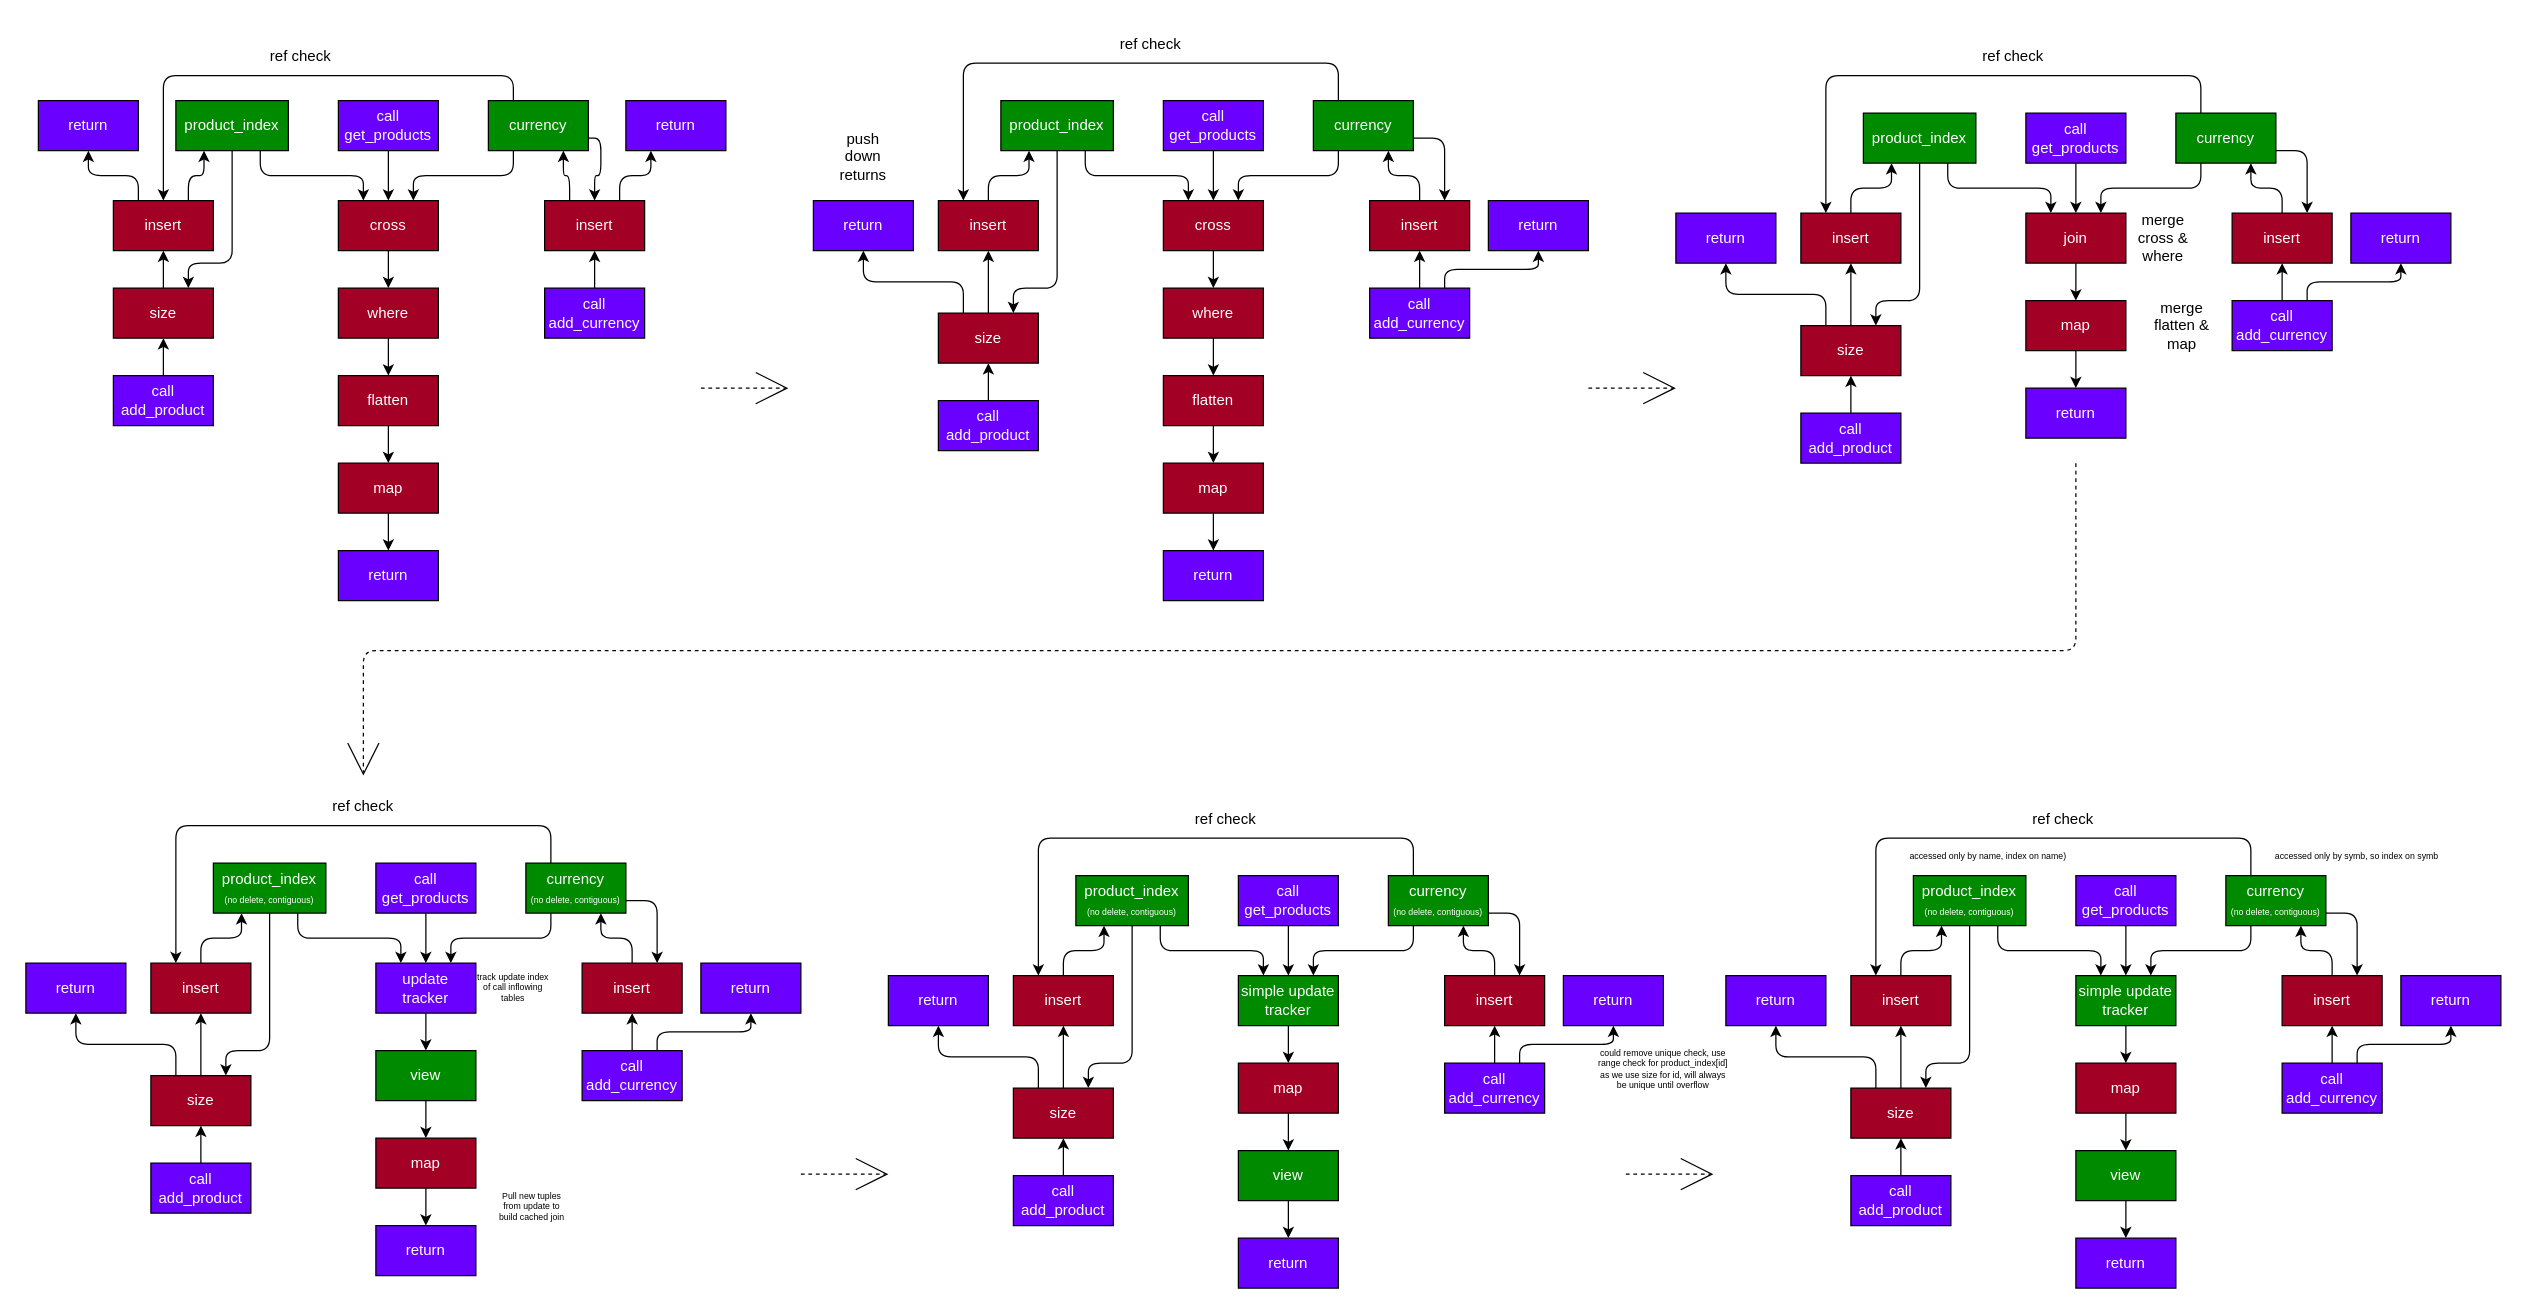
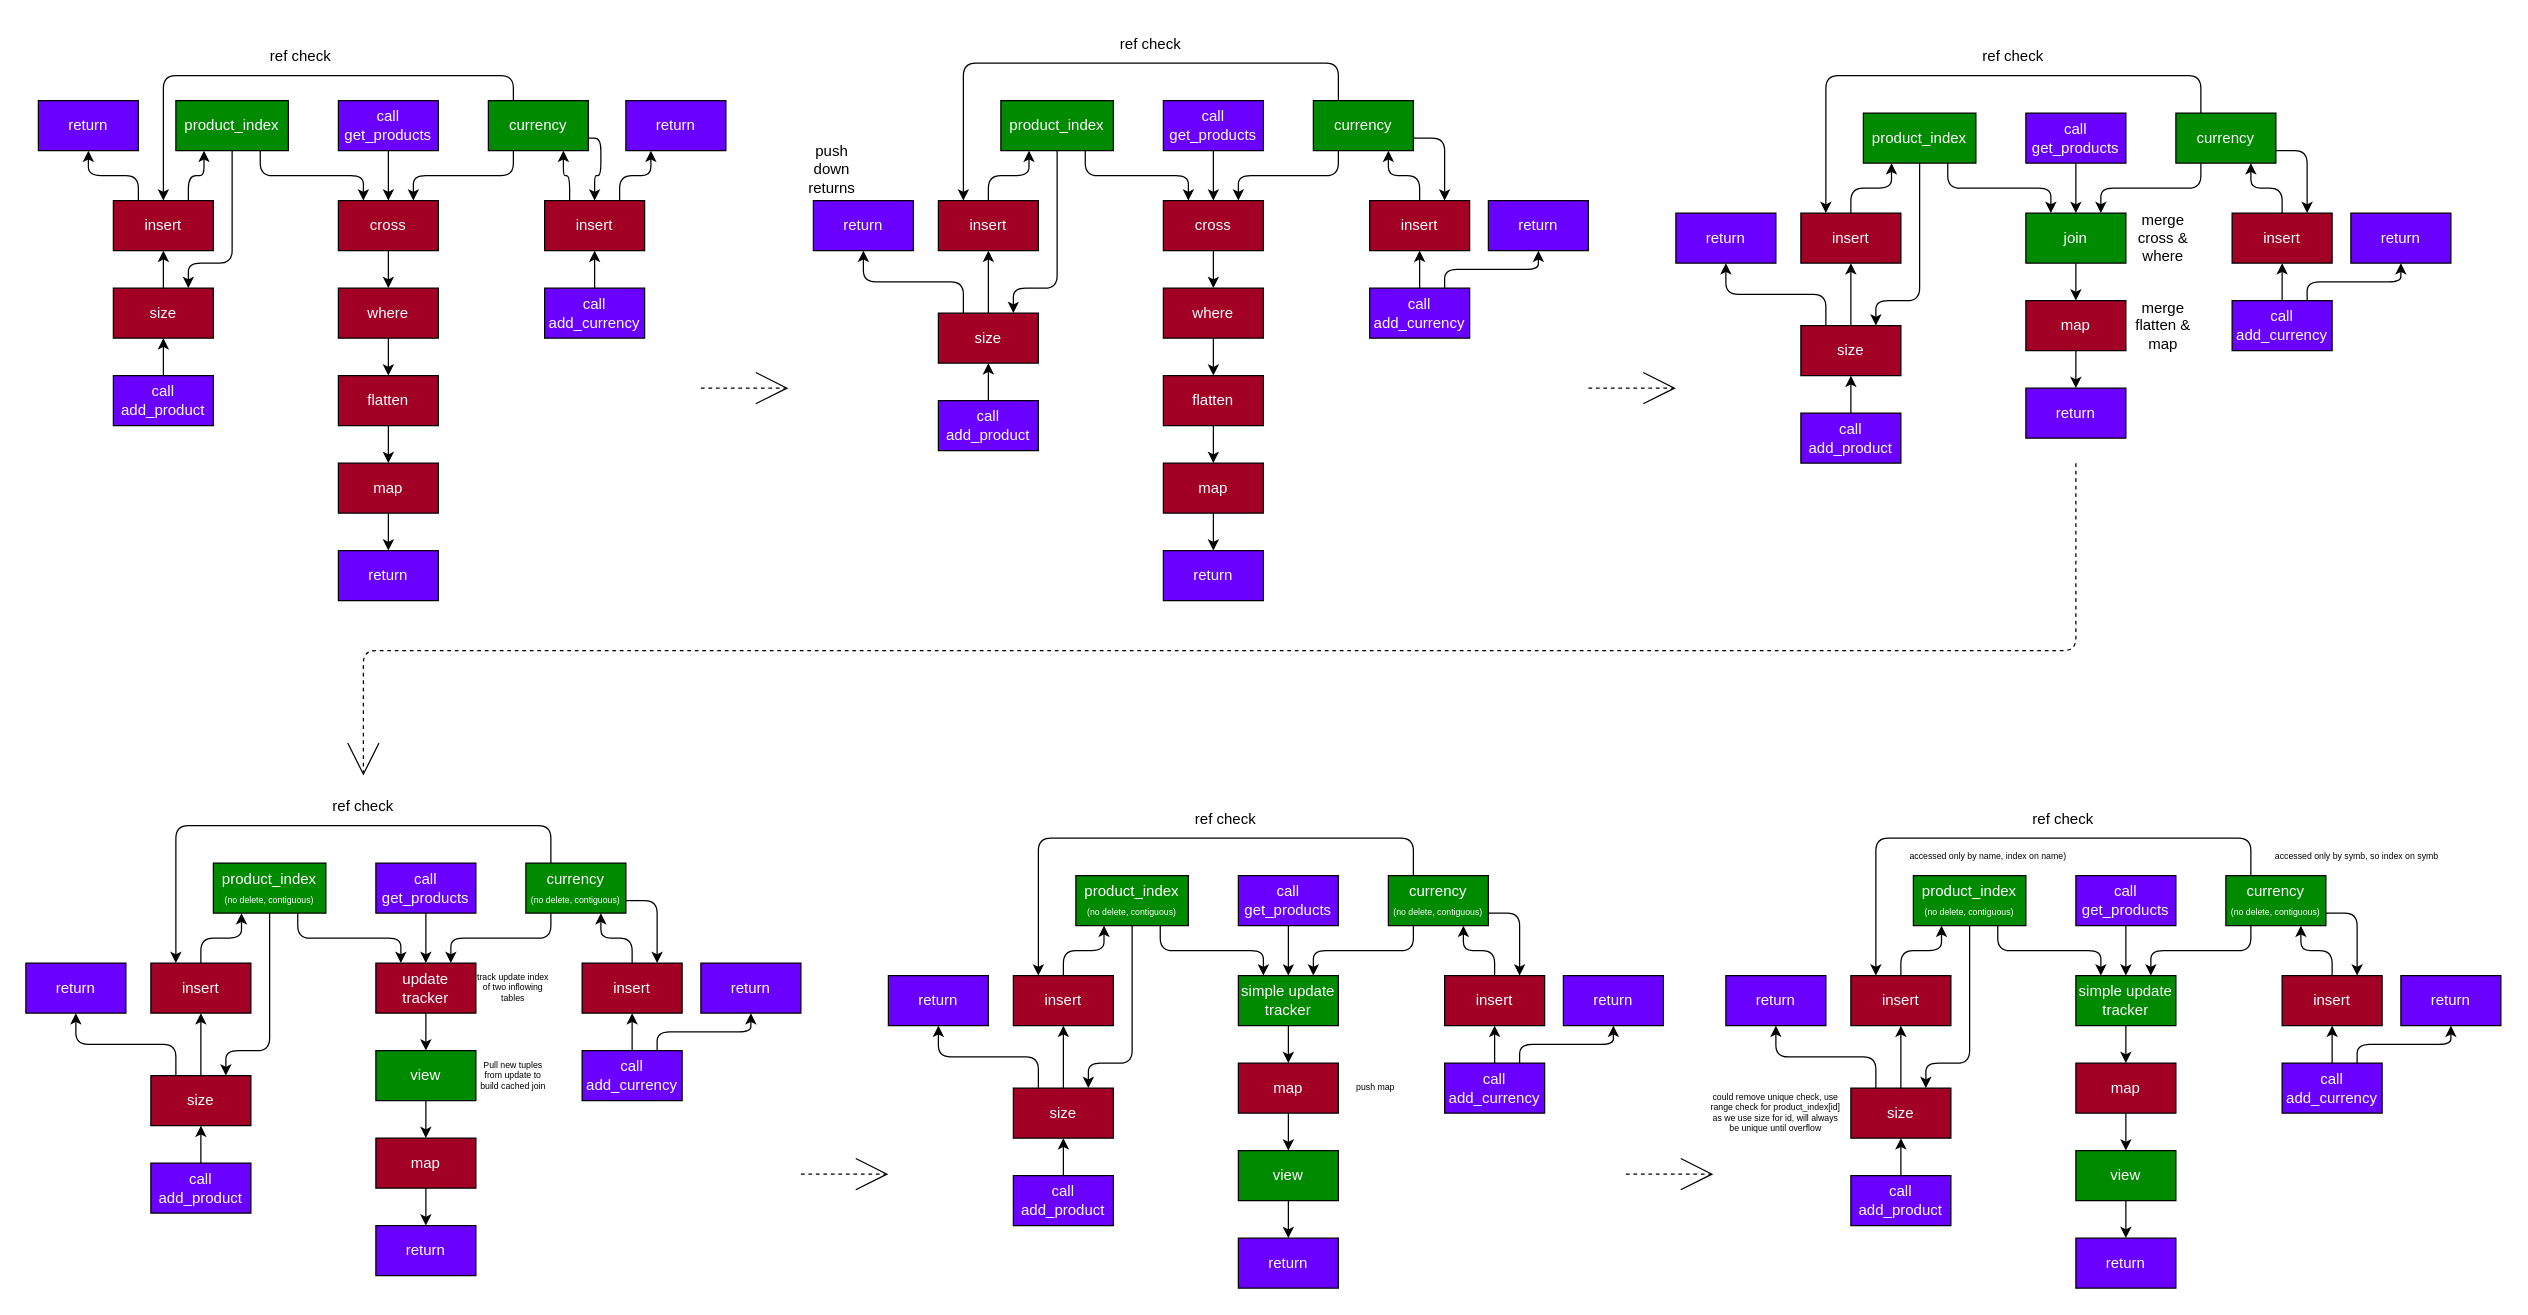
(863, 157) -> (832, 169)
(2076, 238) -> (2076, 238)
(2182, 326) -> (2163, 326)
(426, 988) -> (426, 988)
(513, 988) -> (513, 988)
(1663, 1069) -> (1776, 1113)
none -> (1376, 1088)
(532, 1207) -> (513, 1076)
